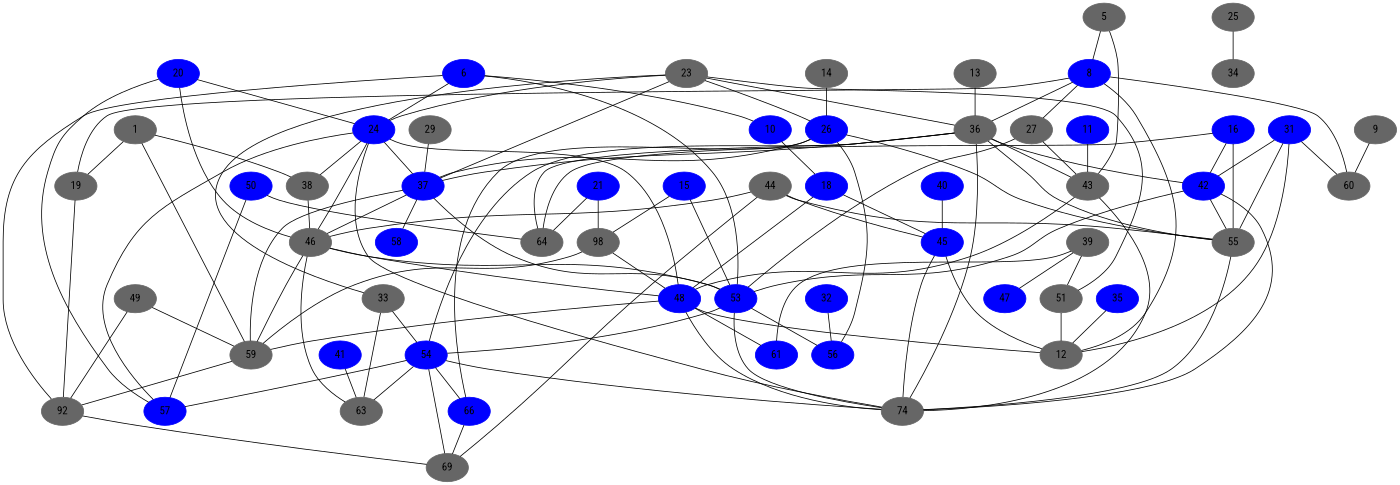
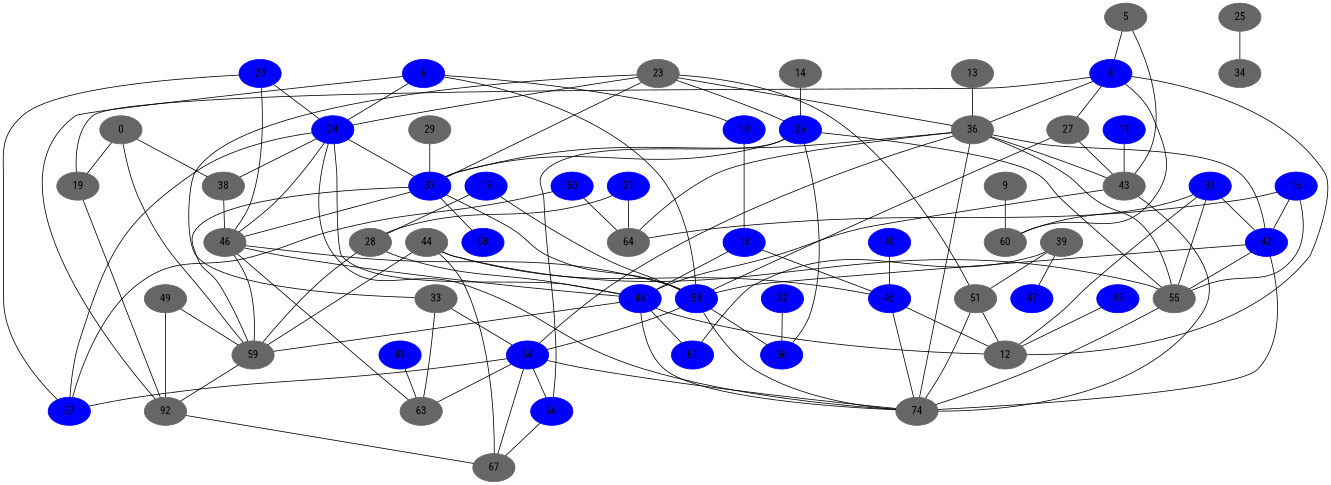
(135, 130) -> (121, 130)
(540, 214) -> (340, 299)
(598, 242) -> (370, 242)
none -> (949, 359)
(447, 468) -> (494, 468)
